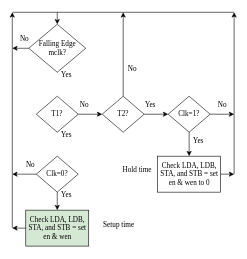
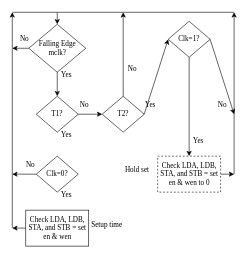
none -> (57, 90)
(189, 114) -> (189, 39)
(137, 170) -> (137, 170)
(189, 174) -> (189, 174)
(57, 204) -> none
(57, 228) -> (57, 228)
(126, 228) -> (114, 228)
